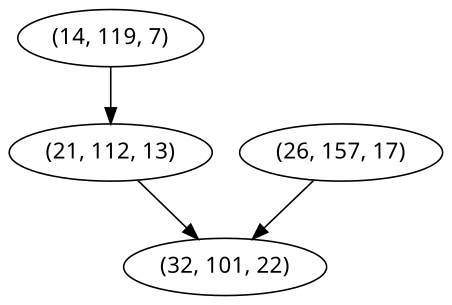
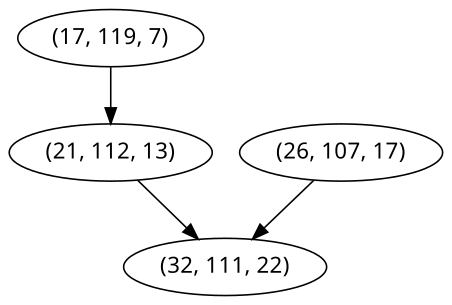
(111, 38) -> (111, 38)
(341, 153) -> (341, 153)
(225, 267) -> (225, 267)
